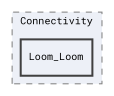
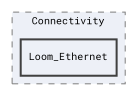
(57, 58) -> (69, 58)
